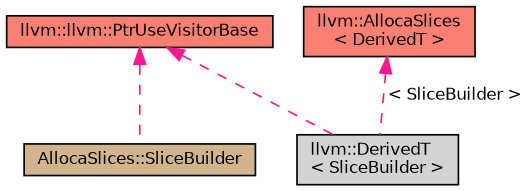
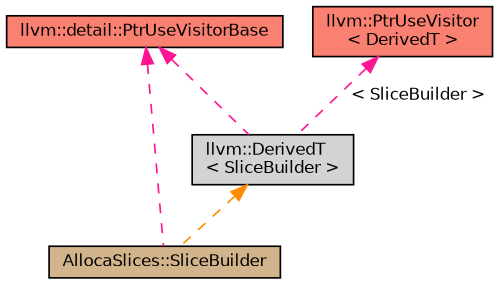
(140, 32) -> (145, 32)
(389, 32) -> (403, 32)
none -> (208, 221)
